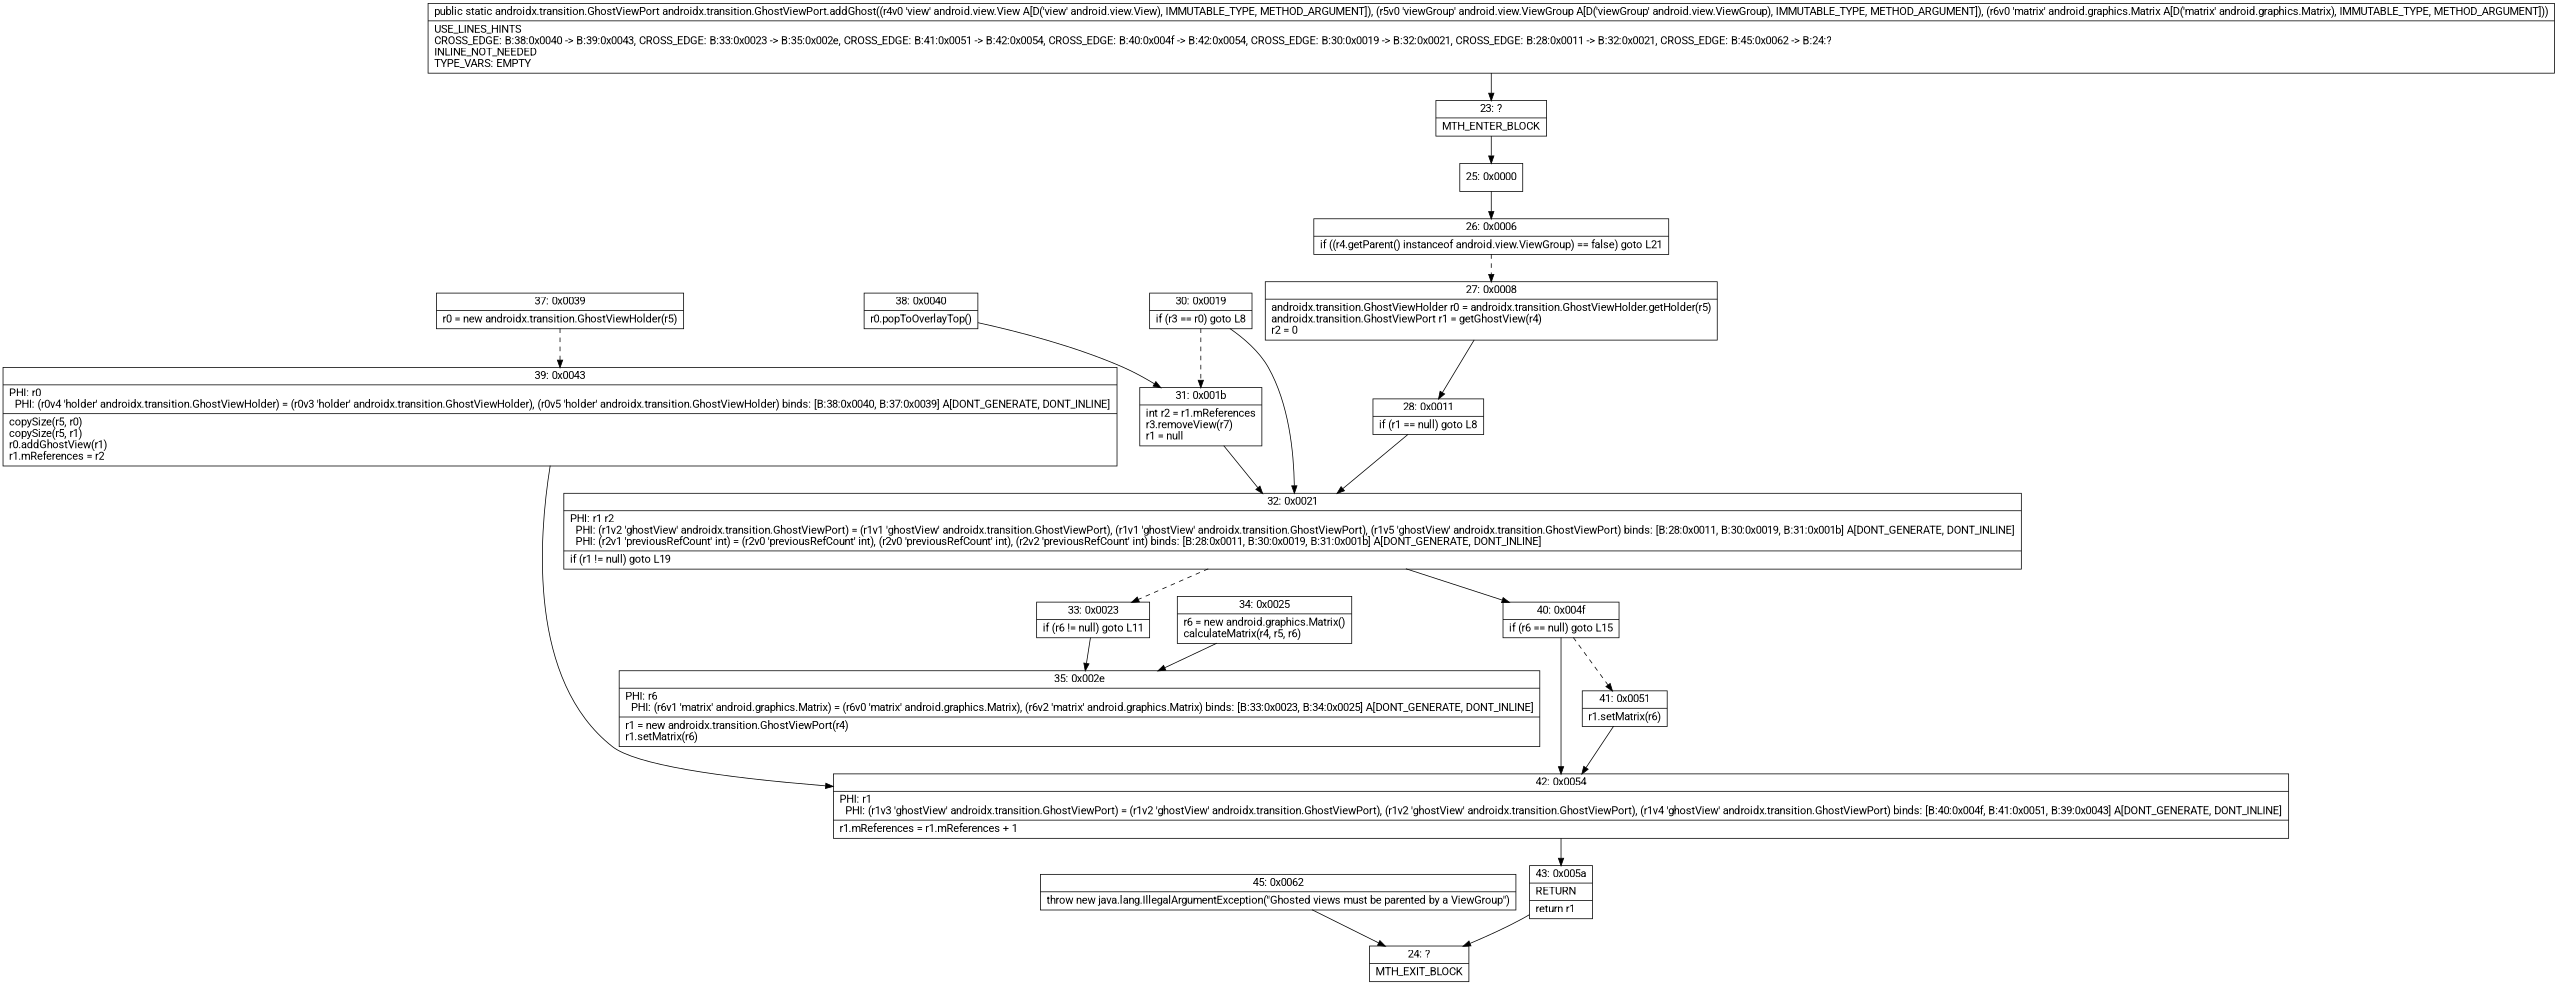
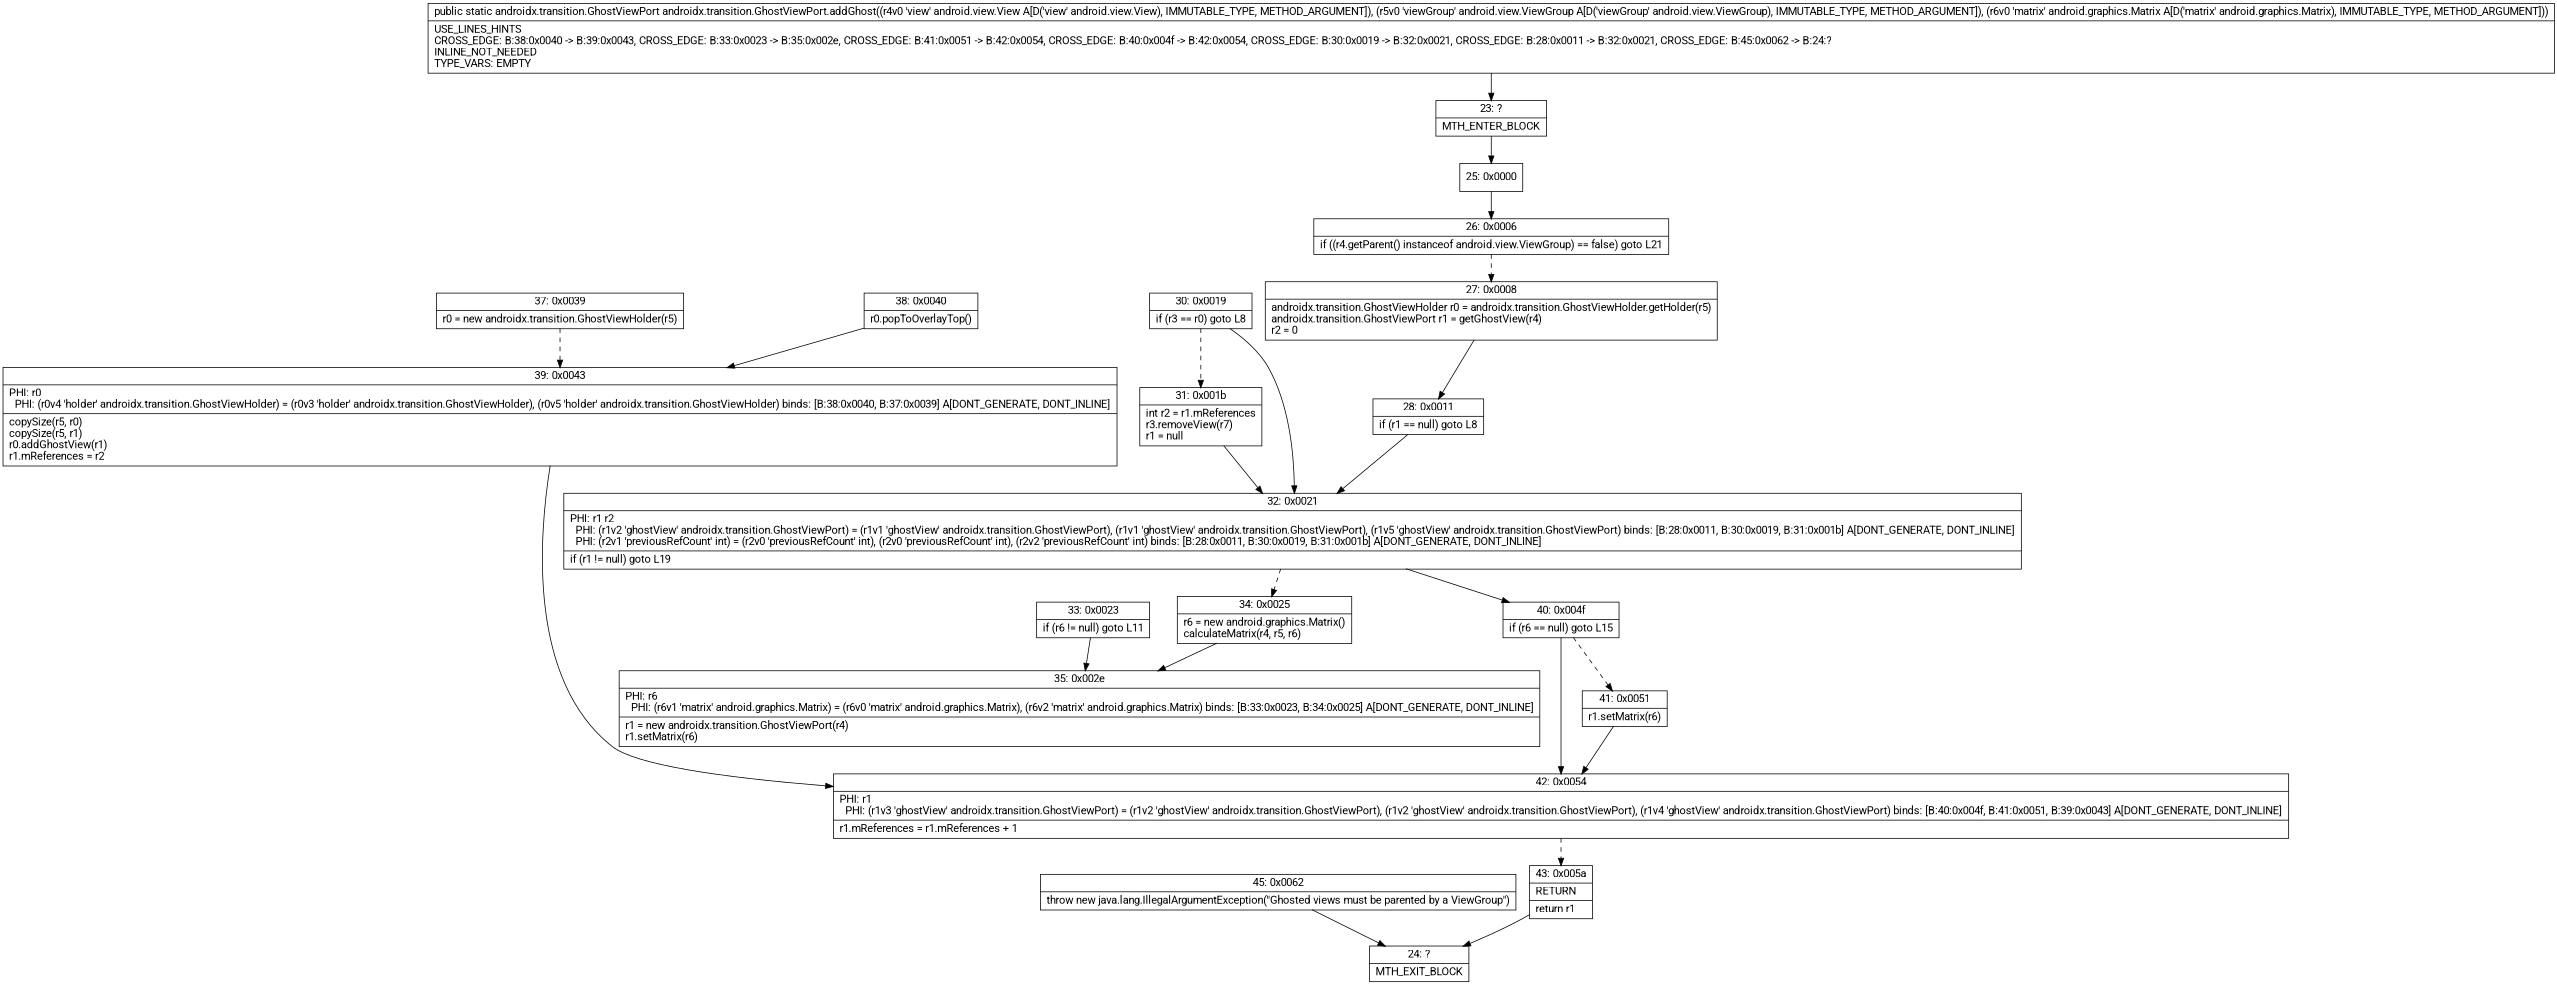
(1068, 347) -> (799, 347)
(1173, 584) -> (1277, 579)
(1561, 848) -> (1561, 848)
